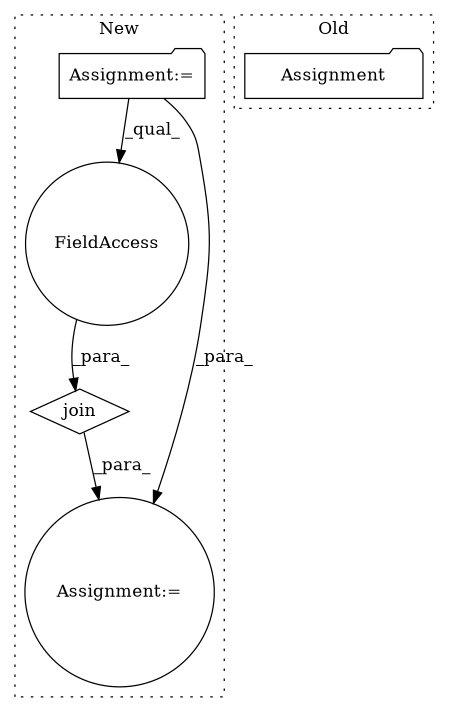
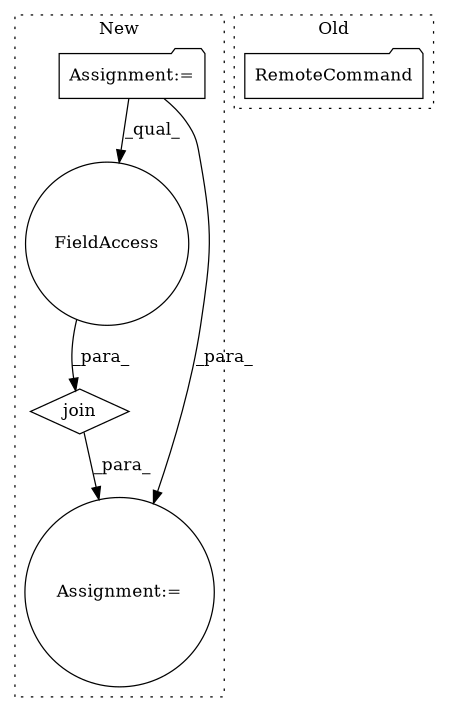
(334, 76) -> (334, 76)
